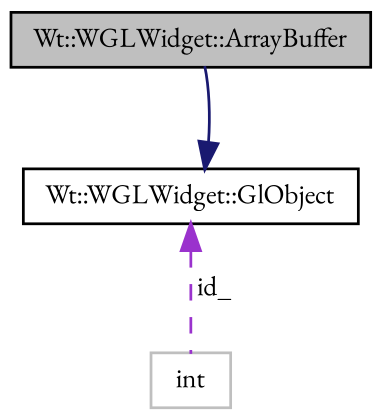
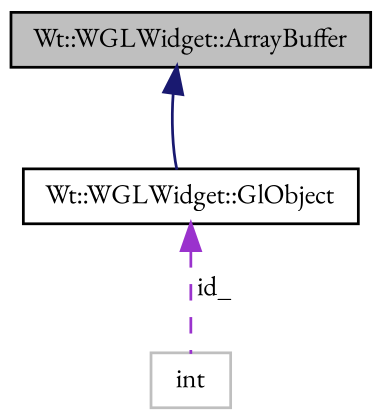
(209, 104) -> (173, 132)
